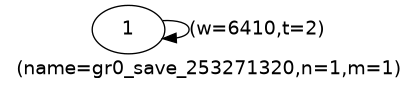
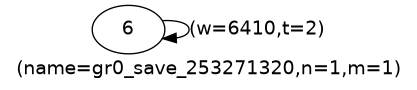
(129, 30) -> (129, 30)
